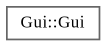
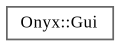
(53, 23) -> (60, 23)
